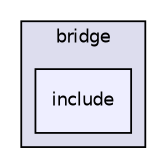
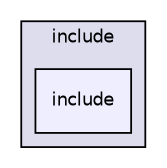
(83, 38) -> (83, 38)
